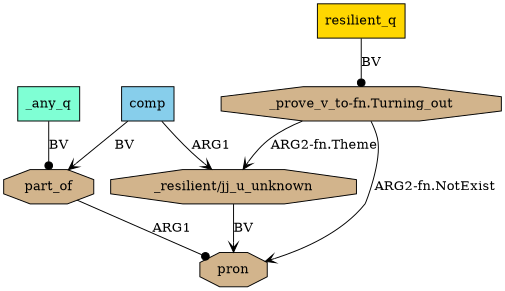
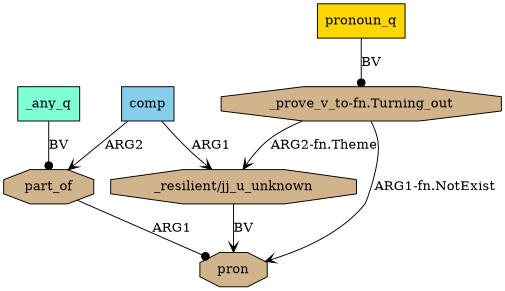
(361, 21) -> (361, 21)
(124, 145) -> (124, 145)
(435, 187) -> (435, 187)
